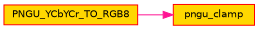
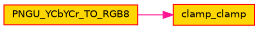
(214, 15) -> (214, 15)
